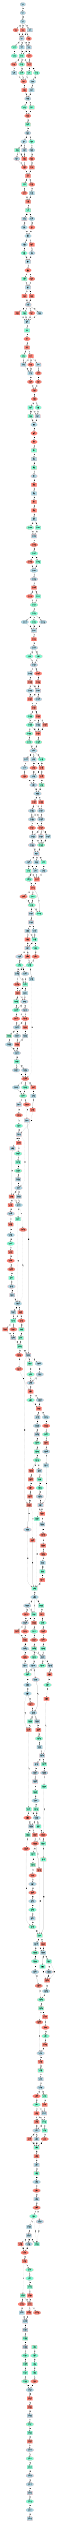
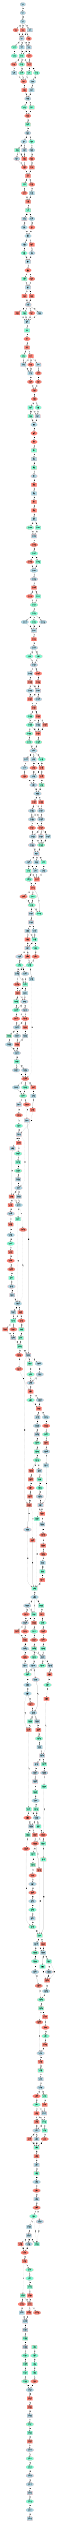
(30, 2467) -> (30, 2467)
